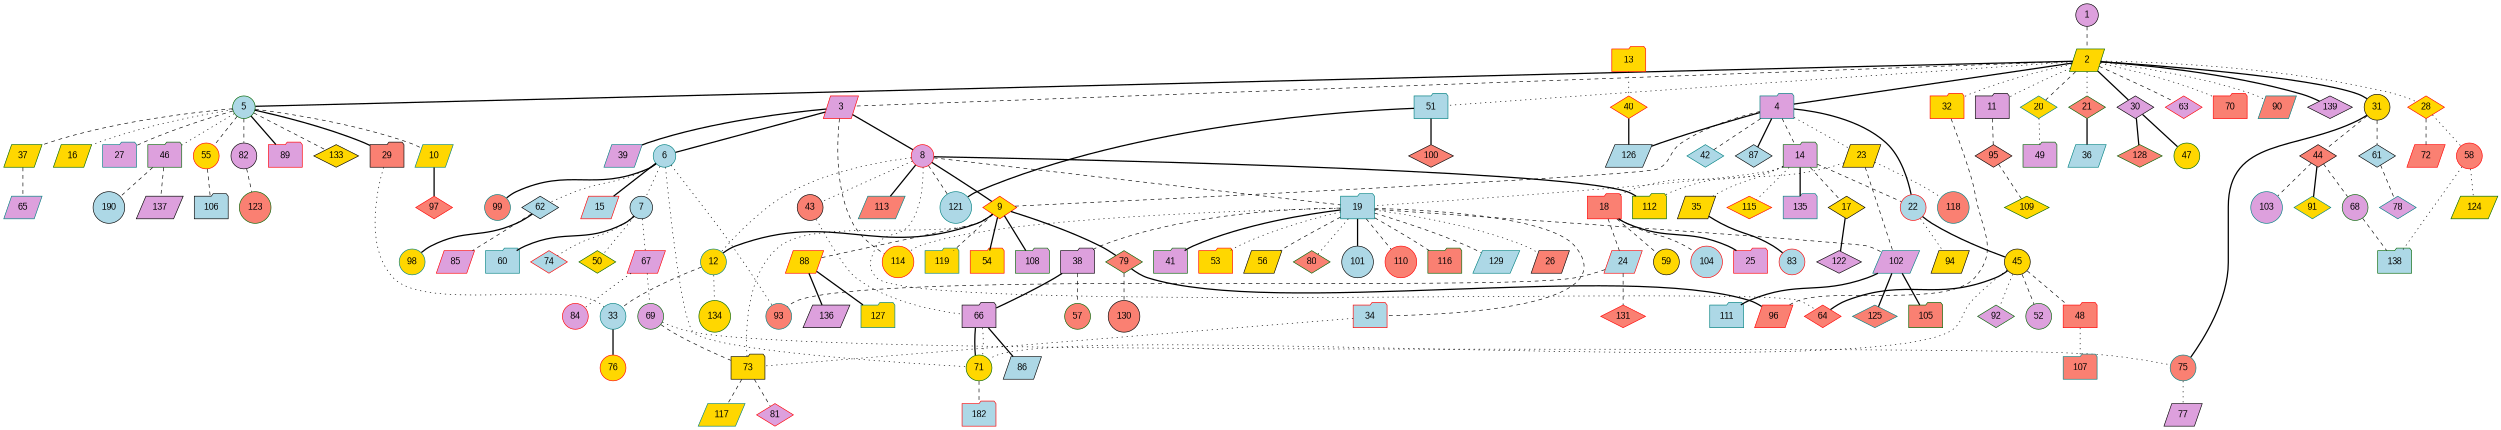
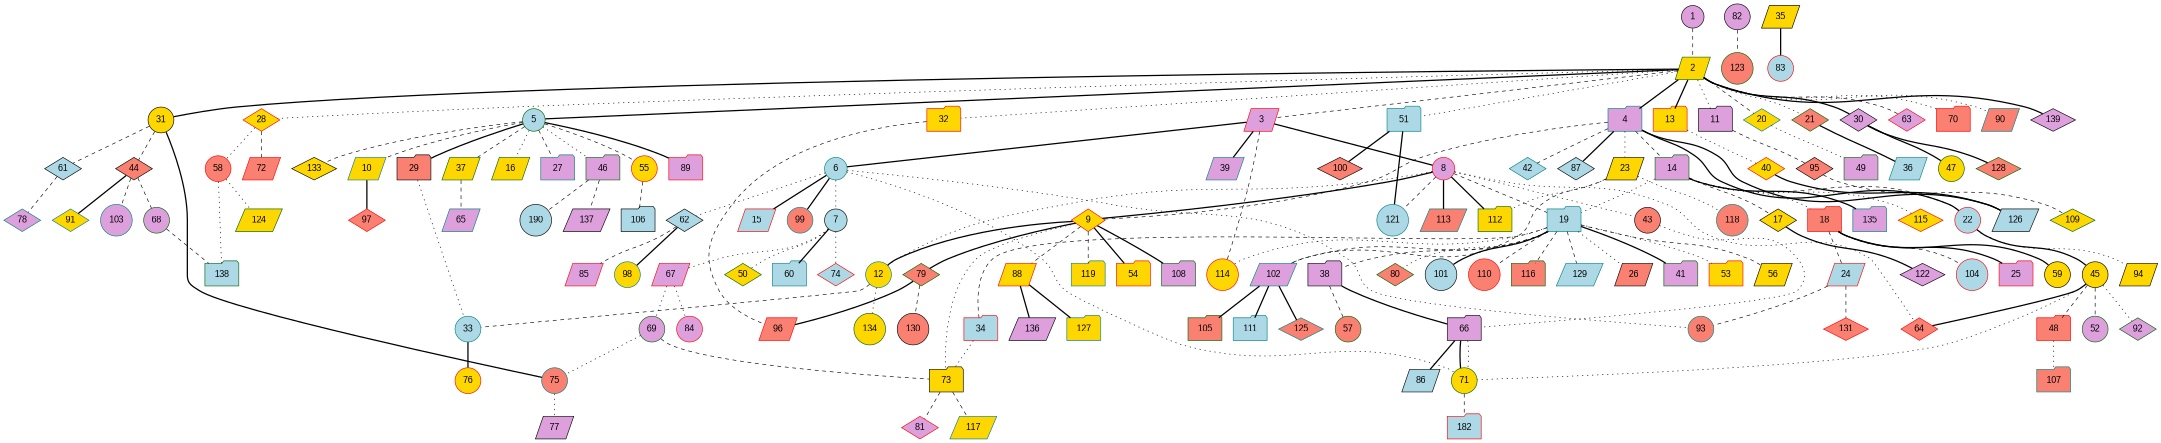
none -> (1681, 94)
(244, 131) -> none
(1746, 181) -> none
(1637, 236) -> (1960, 245)
